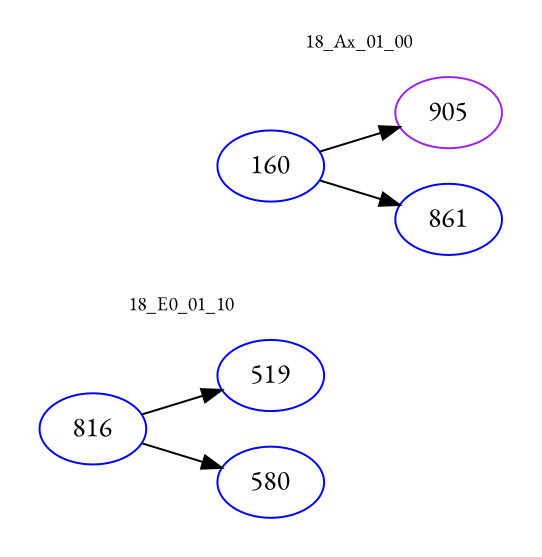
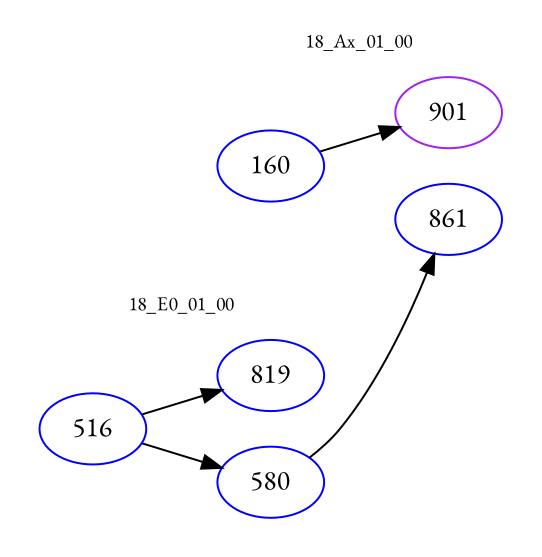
(449, 113) -> (449, 113)
(350, 190) -> (379, 372)
(182, 305) -> (182, 305)
(271, 376) -> (271, 376)
(93, 429) -> (93, 429)
